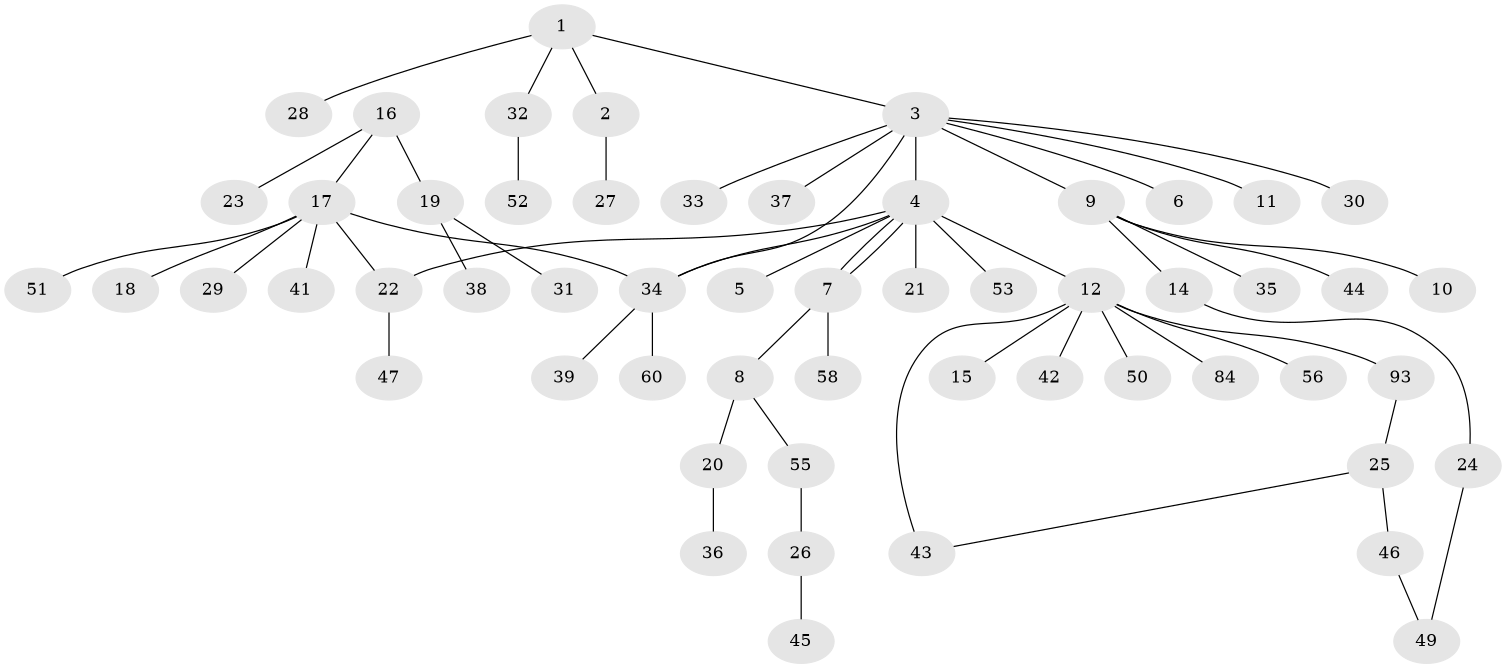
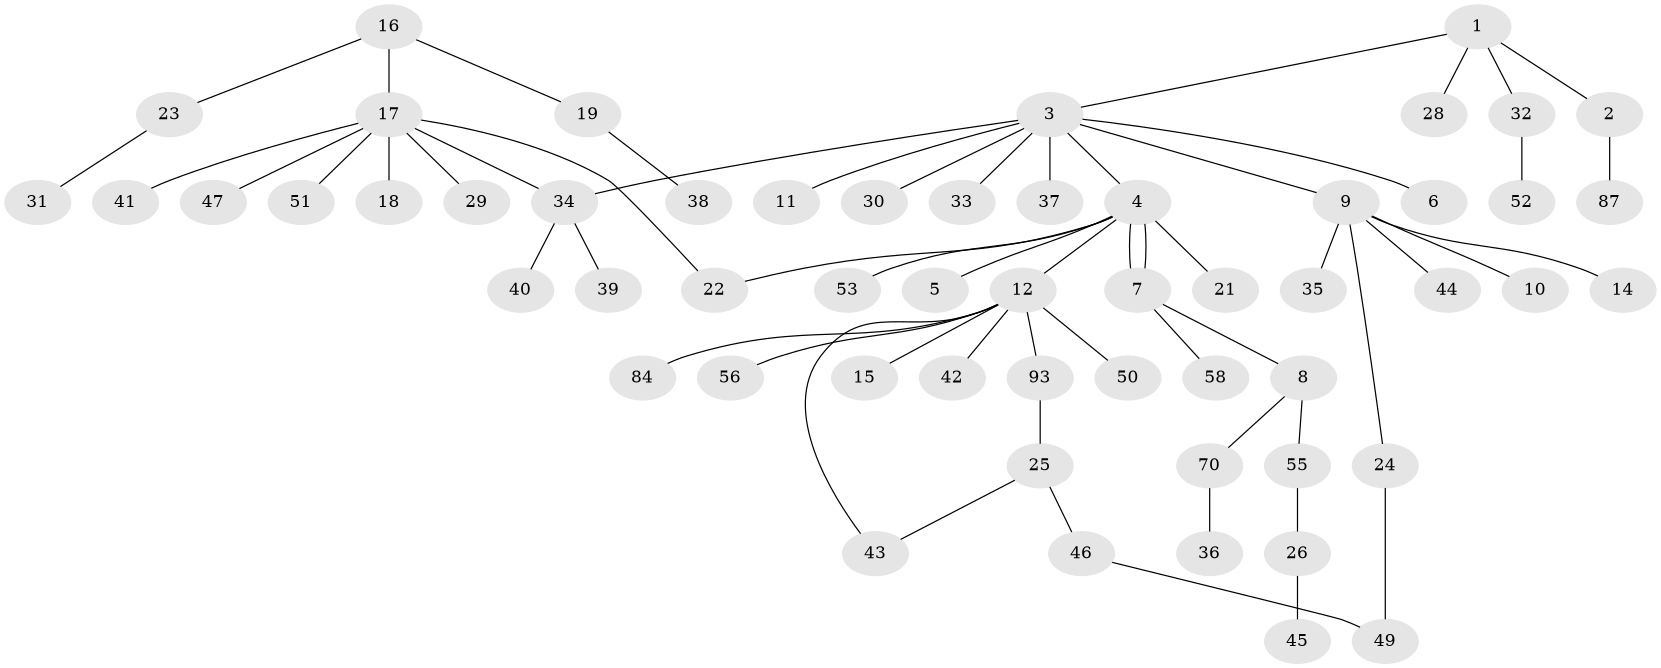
(606, 202) -> (1610, 202)
(821, 237) -> none
(515, 258) -> (104, 159)
(1375, 321) -> (1367, 334)
(389, 334) -> (301, 159)
(652, 378) -> (521, 290)
(713, 466) -> (1210, 466)
